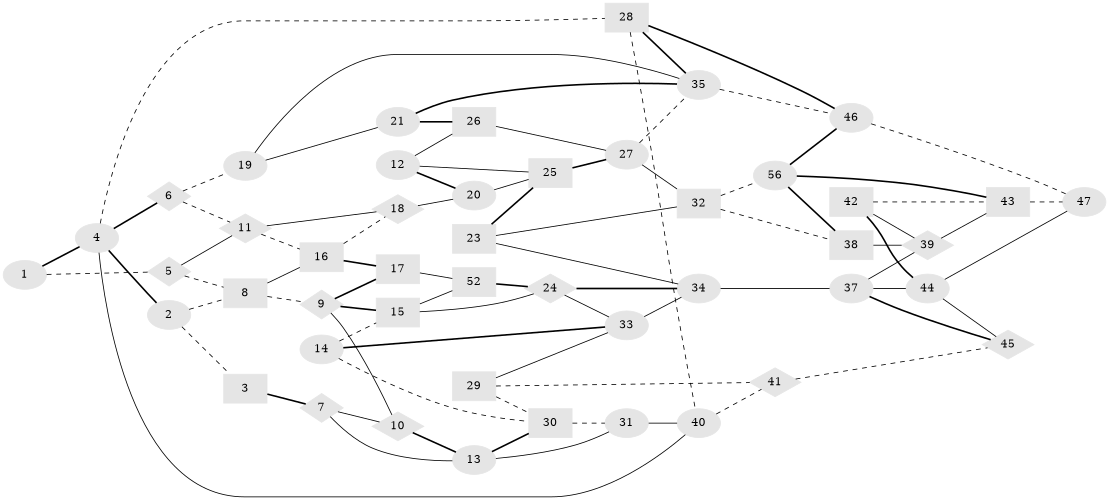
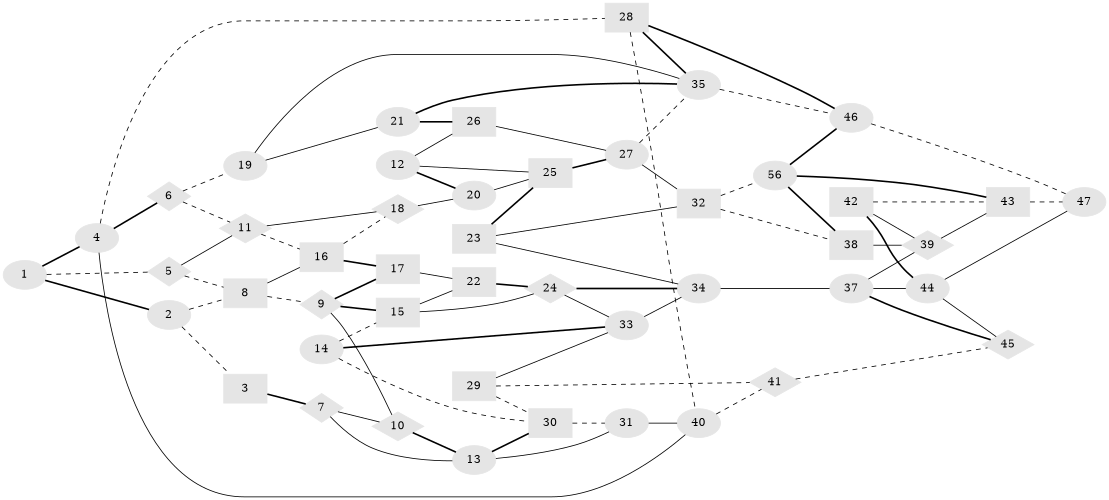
(134, 278) -> (97, 295)
(474, 282) -> (474, 282)
